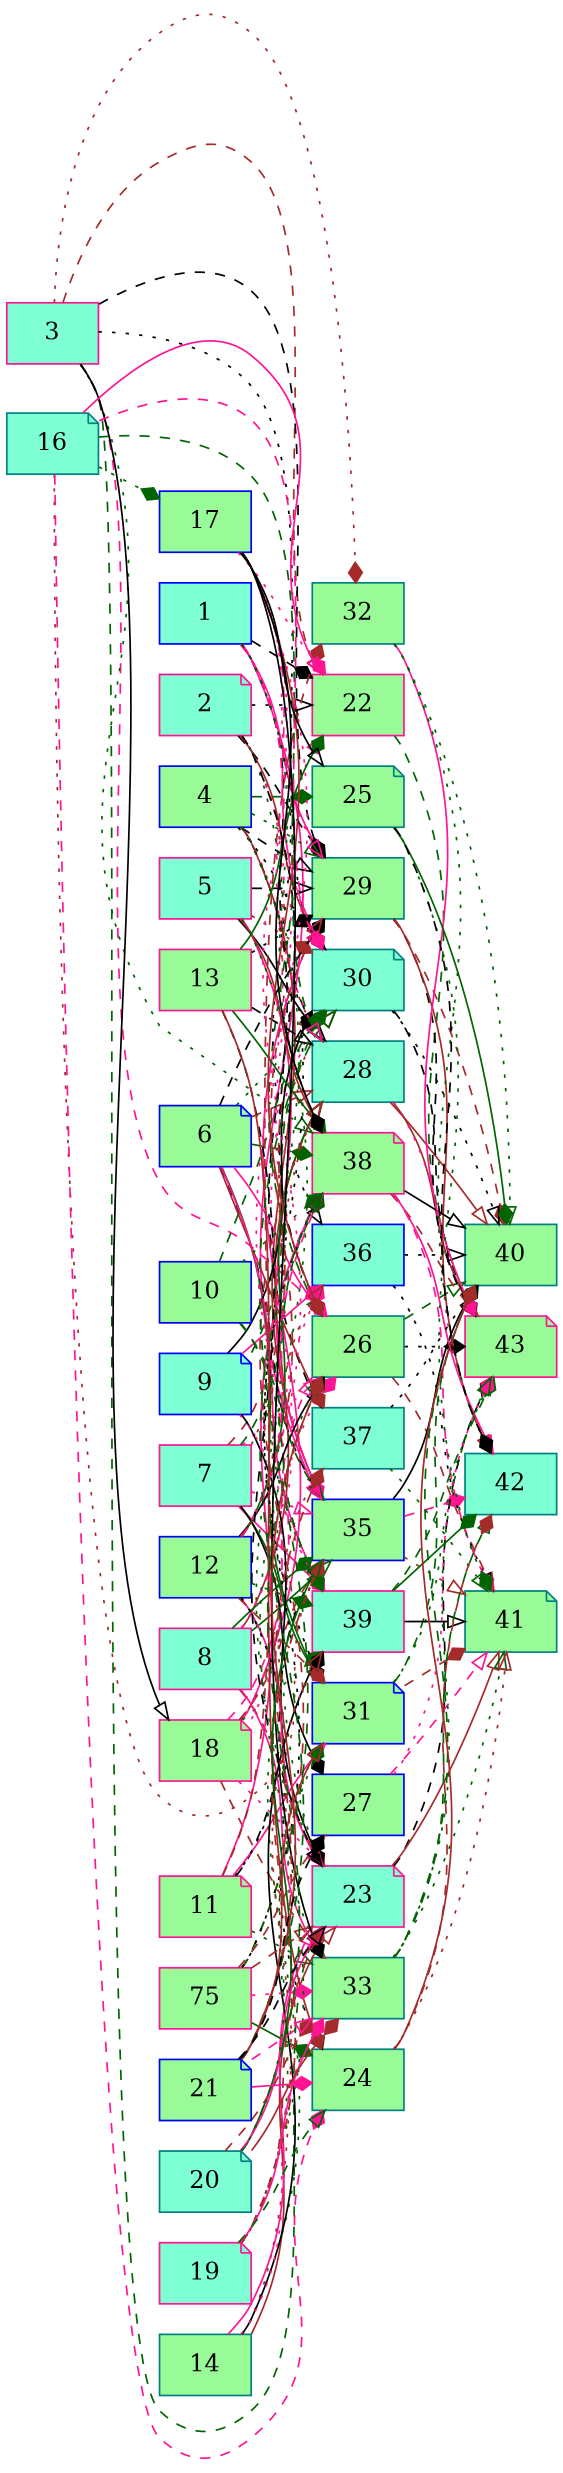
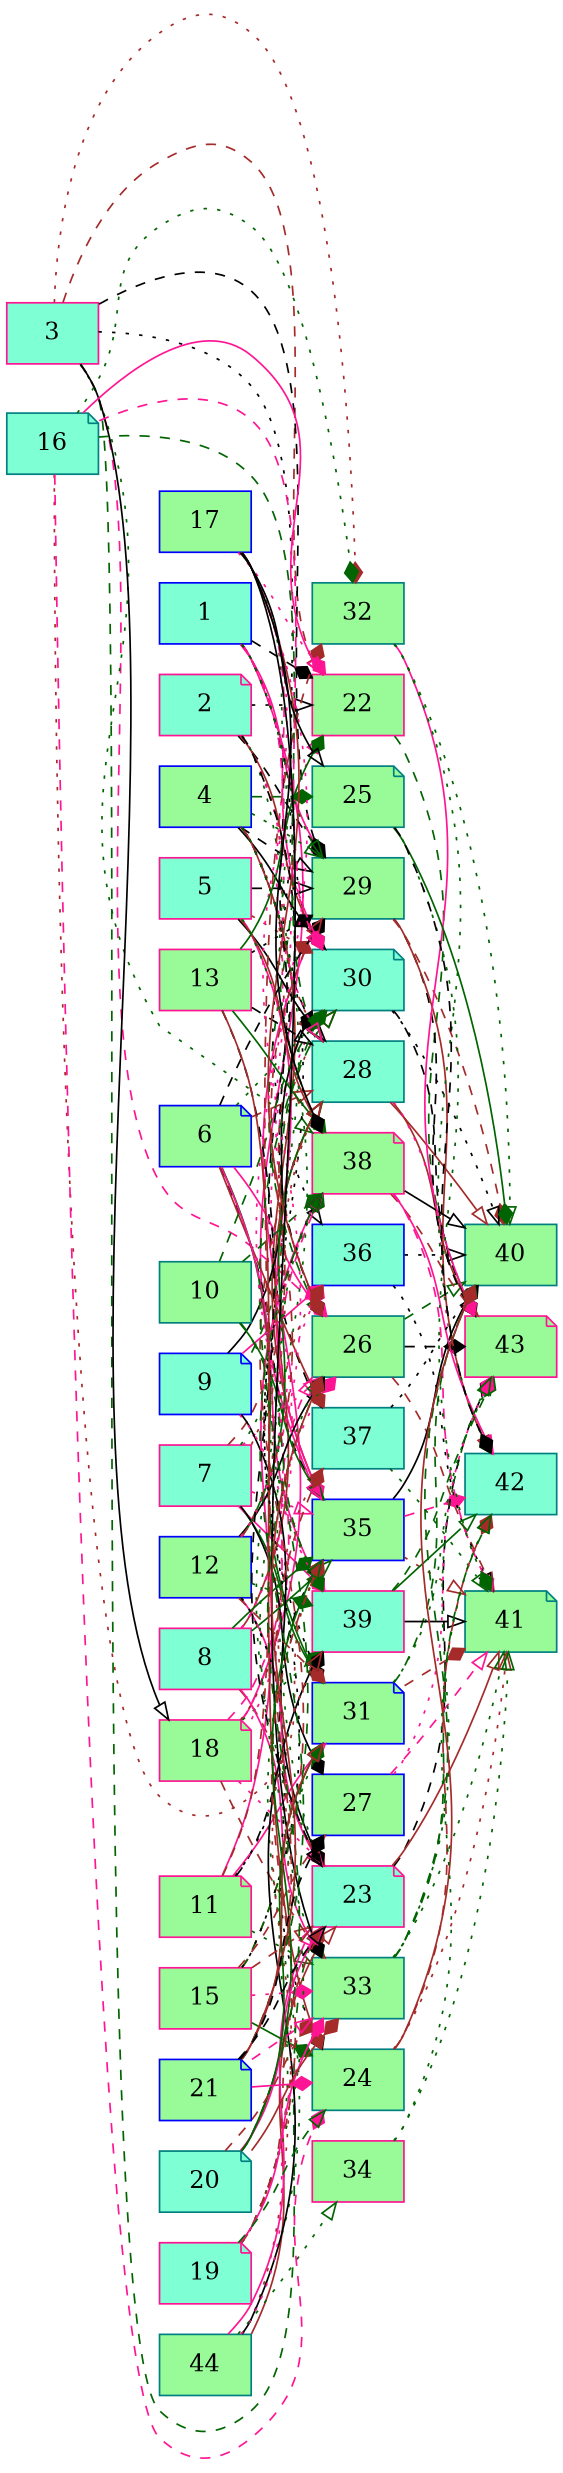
(120, 478) -> (266, 243)
(282, 696) -> (282, 696)
(277, 881) -> (277, 881)
(272, 1148) -> none
(274, 1235) -> (274, 1235)
(205, 1292) -> (205, 1292)
(282, 1330) -> (282, 1330)
(425, 1347) -> (425, 1347)
(282, 1374) -> (282, 1374)
(279, 1403) -> (279, 1403)
(281, 1420) -> (281, 1420)
(427, 1559) -> (427, 1559)
(279, 1648) -> none
(282, 1956) -> (282, 1956)
(205, 1998) -> (205, 1998)
none -> (358, 2171)
(205, 2365) -> (205, 2365)
